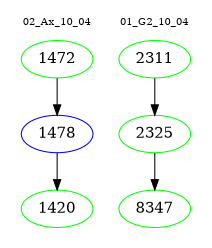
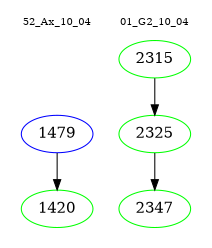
(57, 22) -> (57, 22)
(57, 59) -> none
(155, 59) -> (155, 59)
(57, 134) -> (57, 134)
(155, 209) -> (155, 209)
